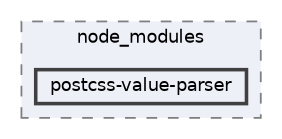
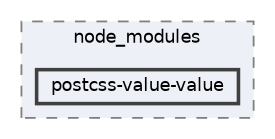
(141, 87) -> (138, 87)
